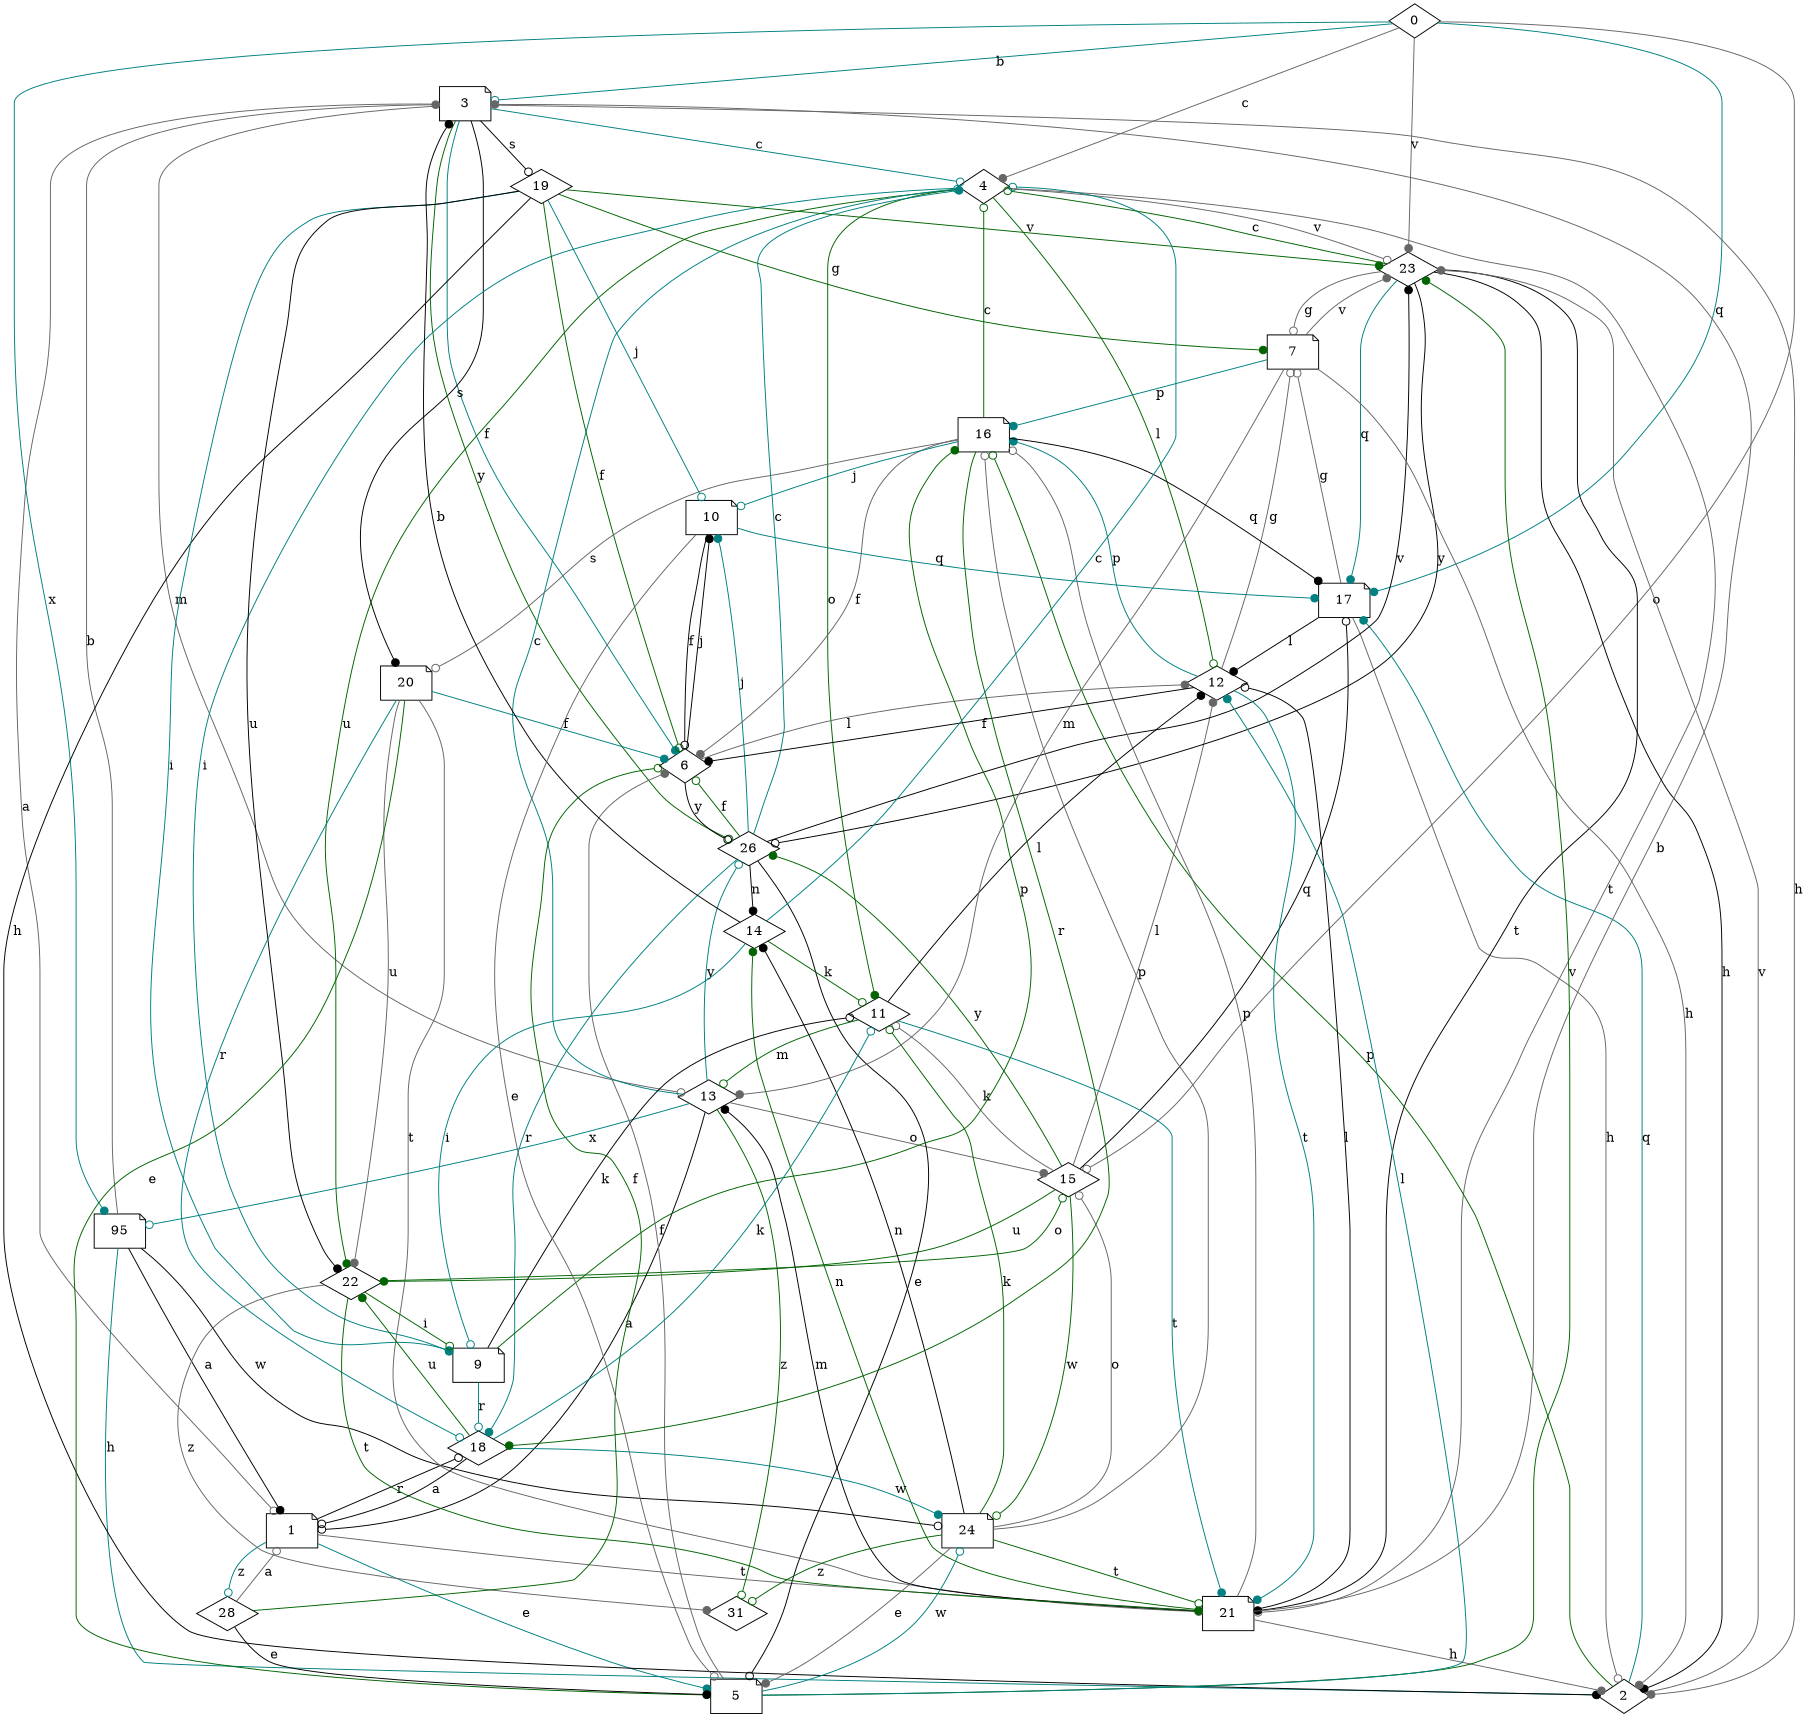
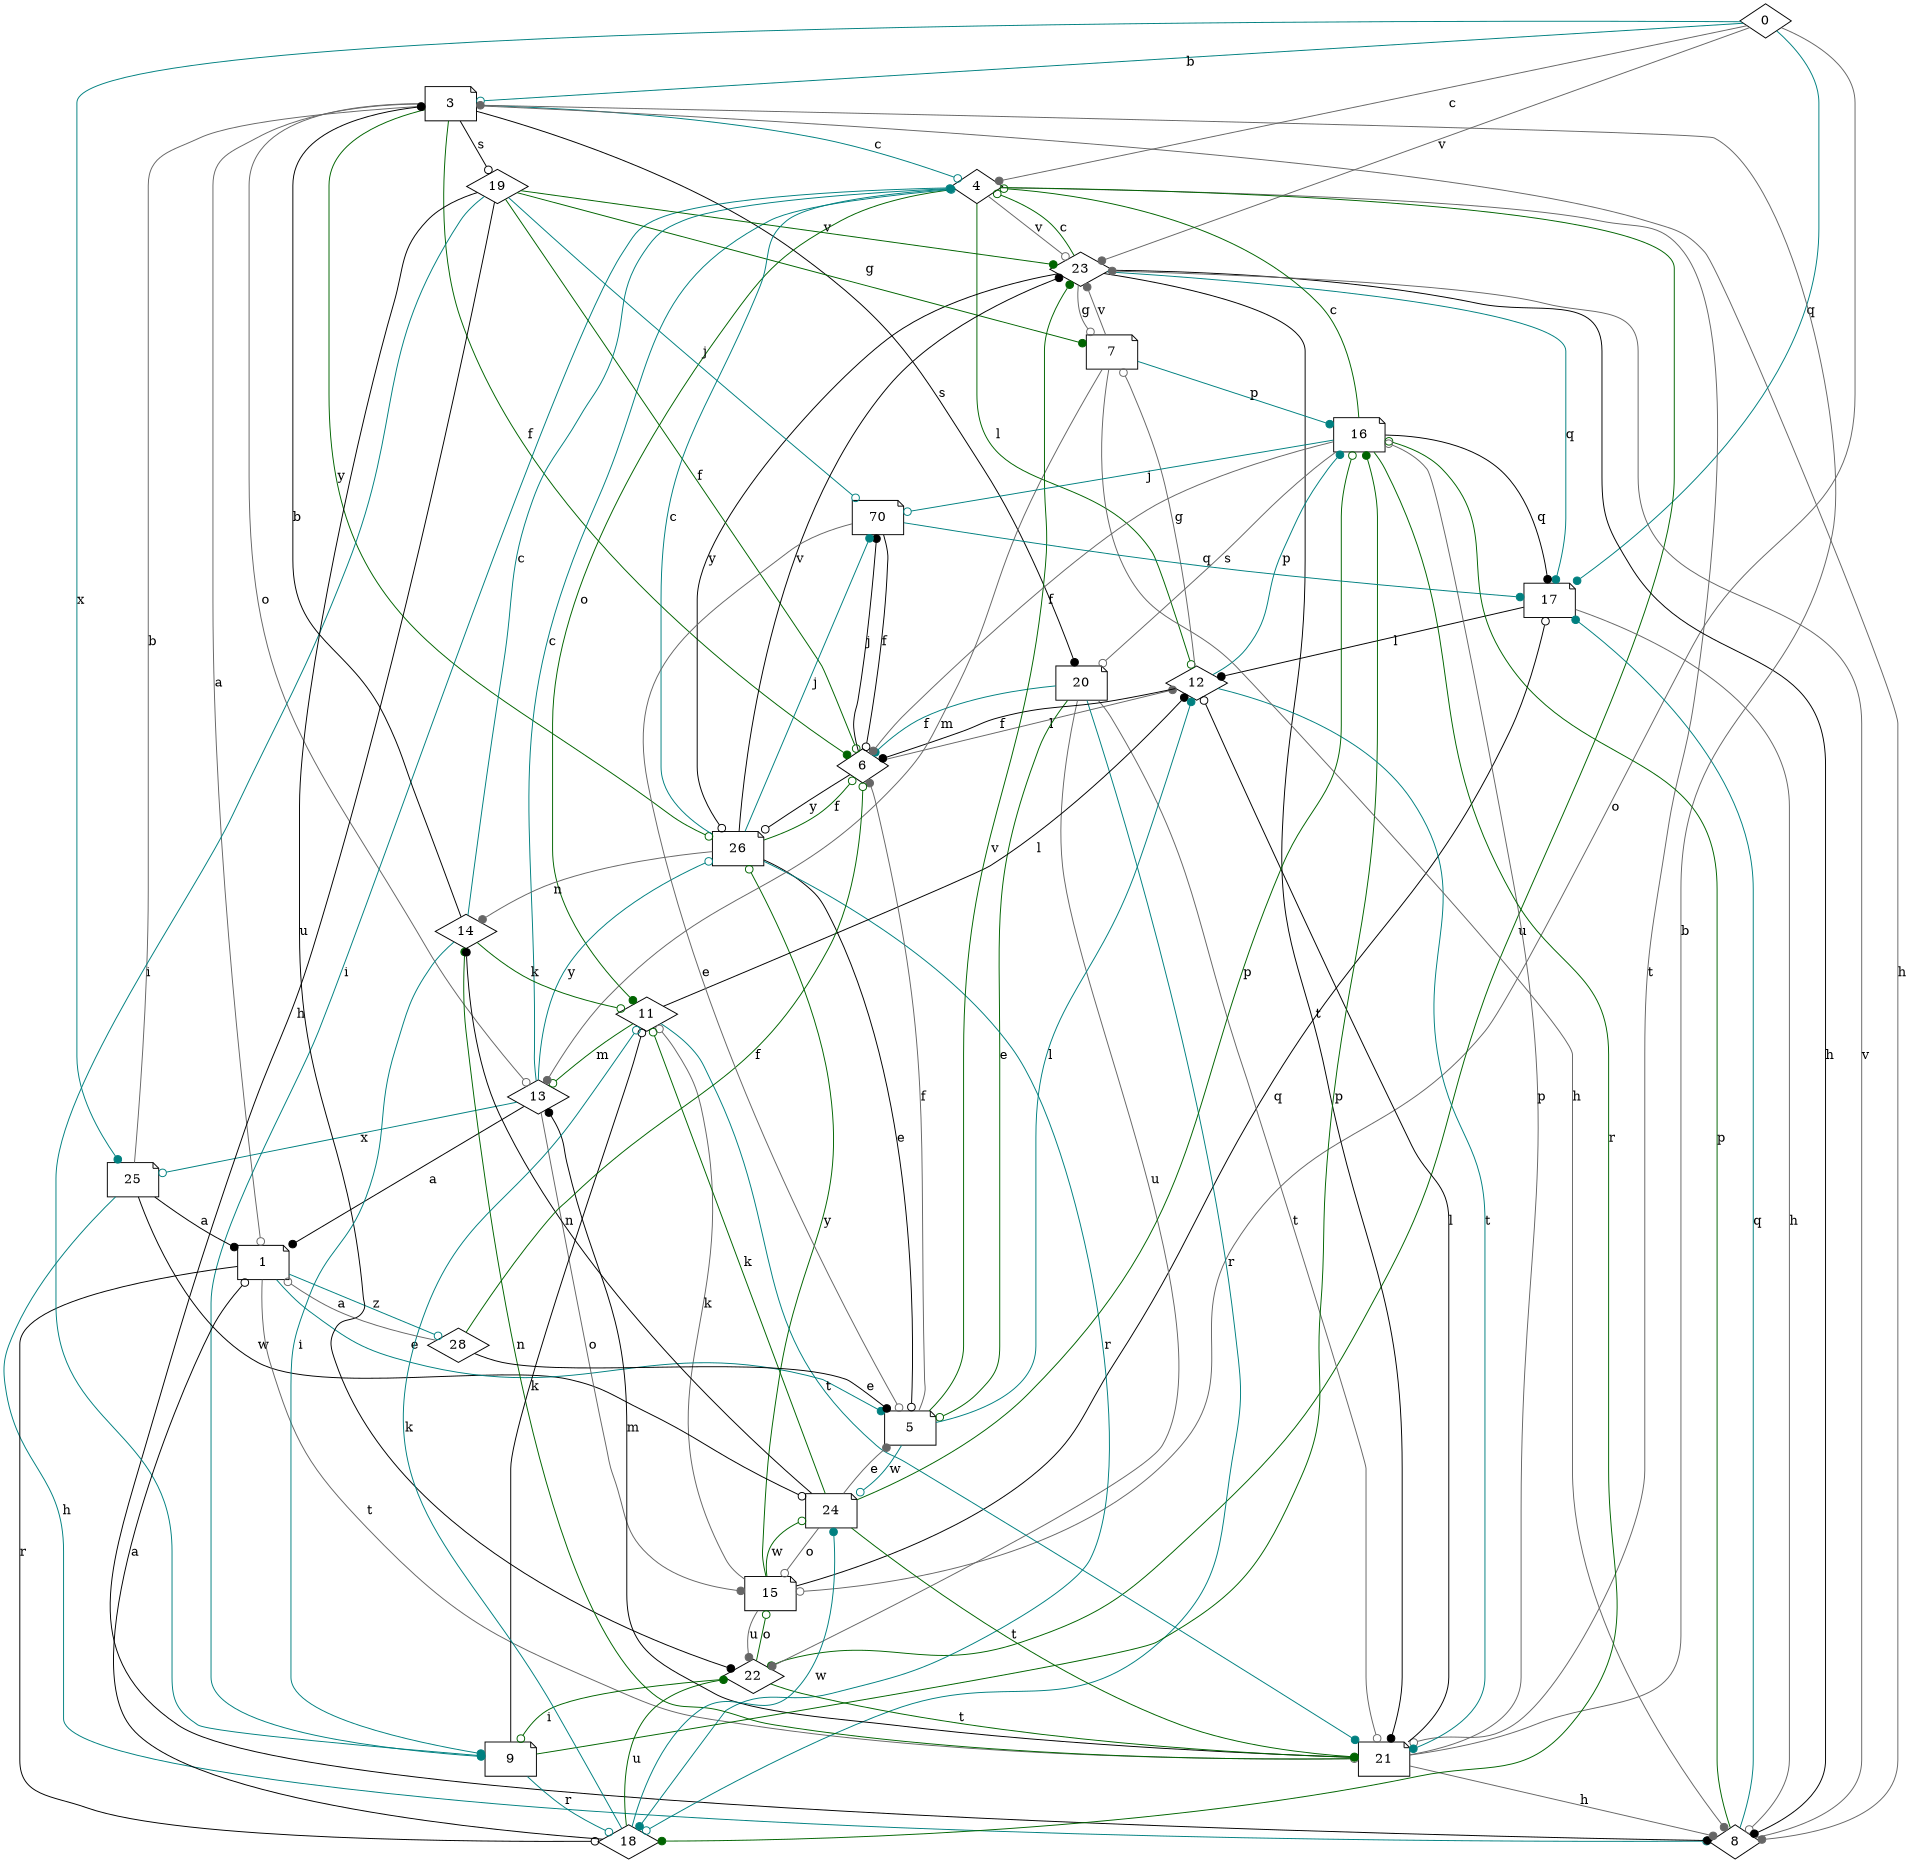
(486, 457) -> (555, 487)
(1319, 480) -> none
(712, 518) -> (878, 518)
(182, 600) -> (266, 600)
(749, 849) -> (738, 849)
(751, 886) -> (595, 871)
(1148, 938) -> none
(942, 989) -> (822, 1220)
(1167, 1046) -> (1220, 1042)
(484, 1060) -> (291, 1394)
(1068, 1180) -> (770, 1594)
(120, 1231) -> (133, 1180)
(729, 1272) -> (749, 1631)
(572, 1402) -> (410, 1174)
(736, 1614) -> none
(1624, 1696) -> (1735, 1842)
